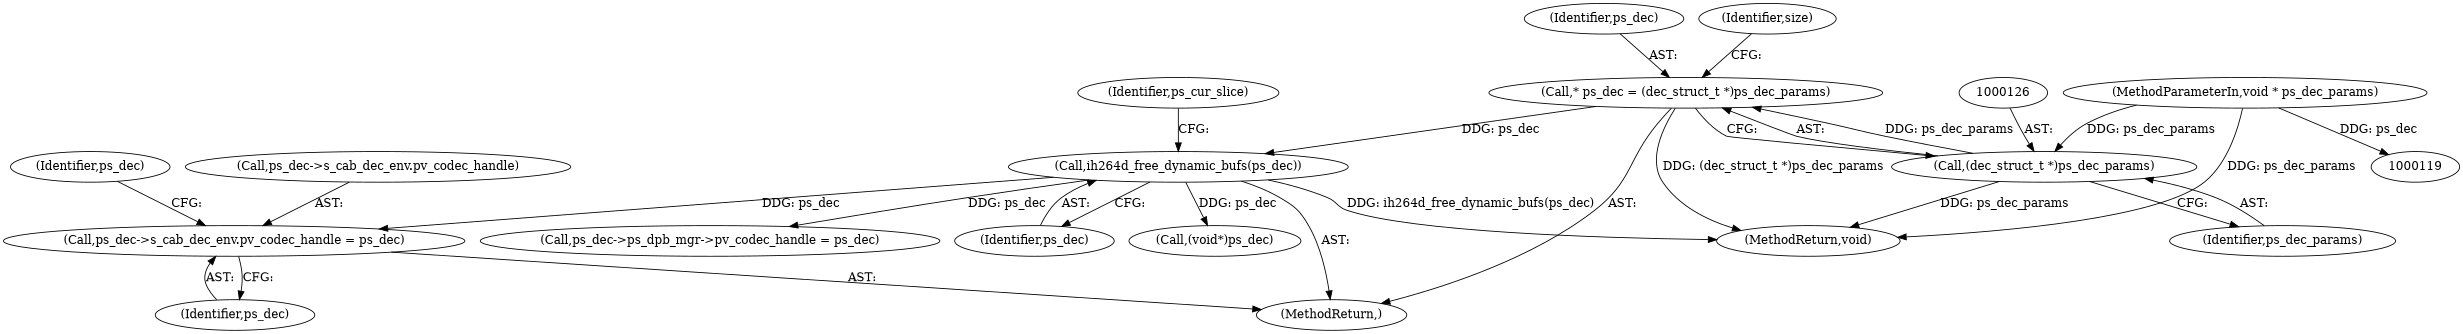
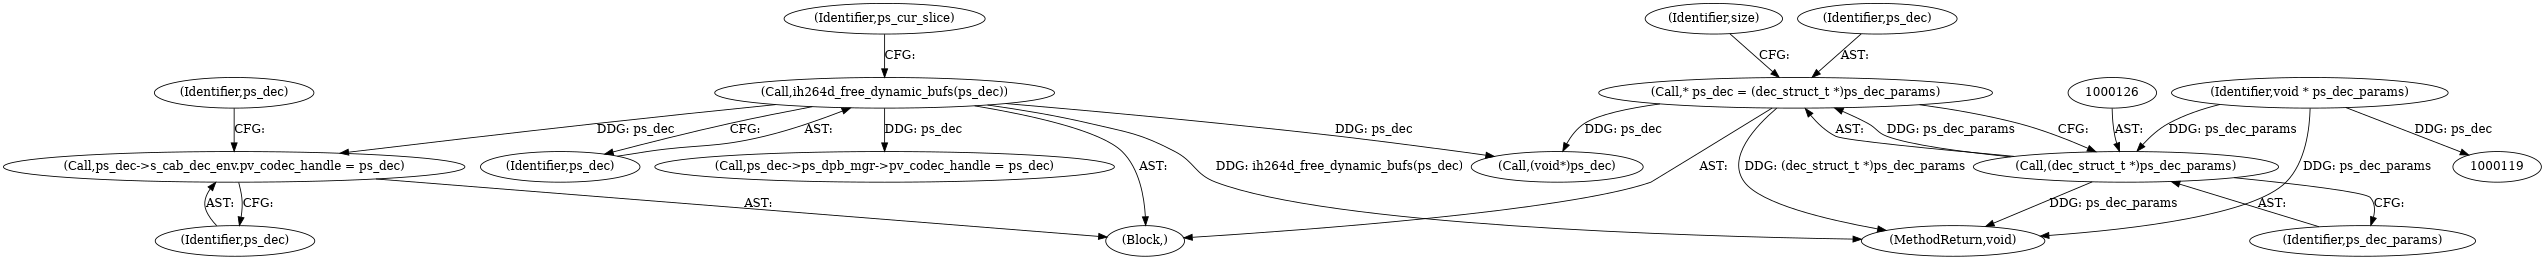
(2245, 93) -> (2310, 93)
(1435, 129) -> (1608, 114)
(378, 167) -> none
(1332, 315) -> (1145, 241)
